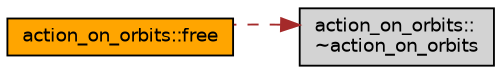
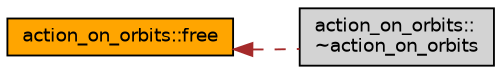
(257, 25) -> (276, 49)
